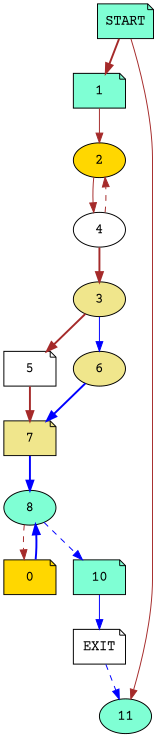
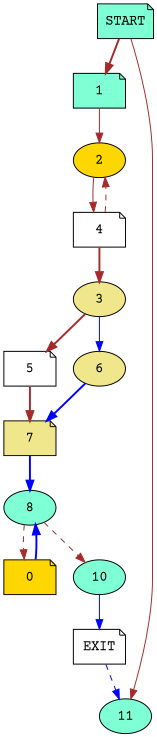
(99, 230) -> (99, 230)
(60, 538) -> (61, 539)
(99, 577) -> (99, 577)
